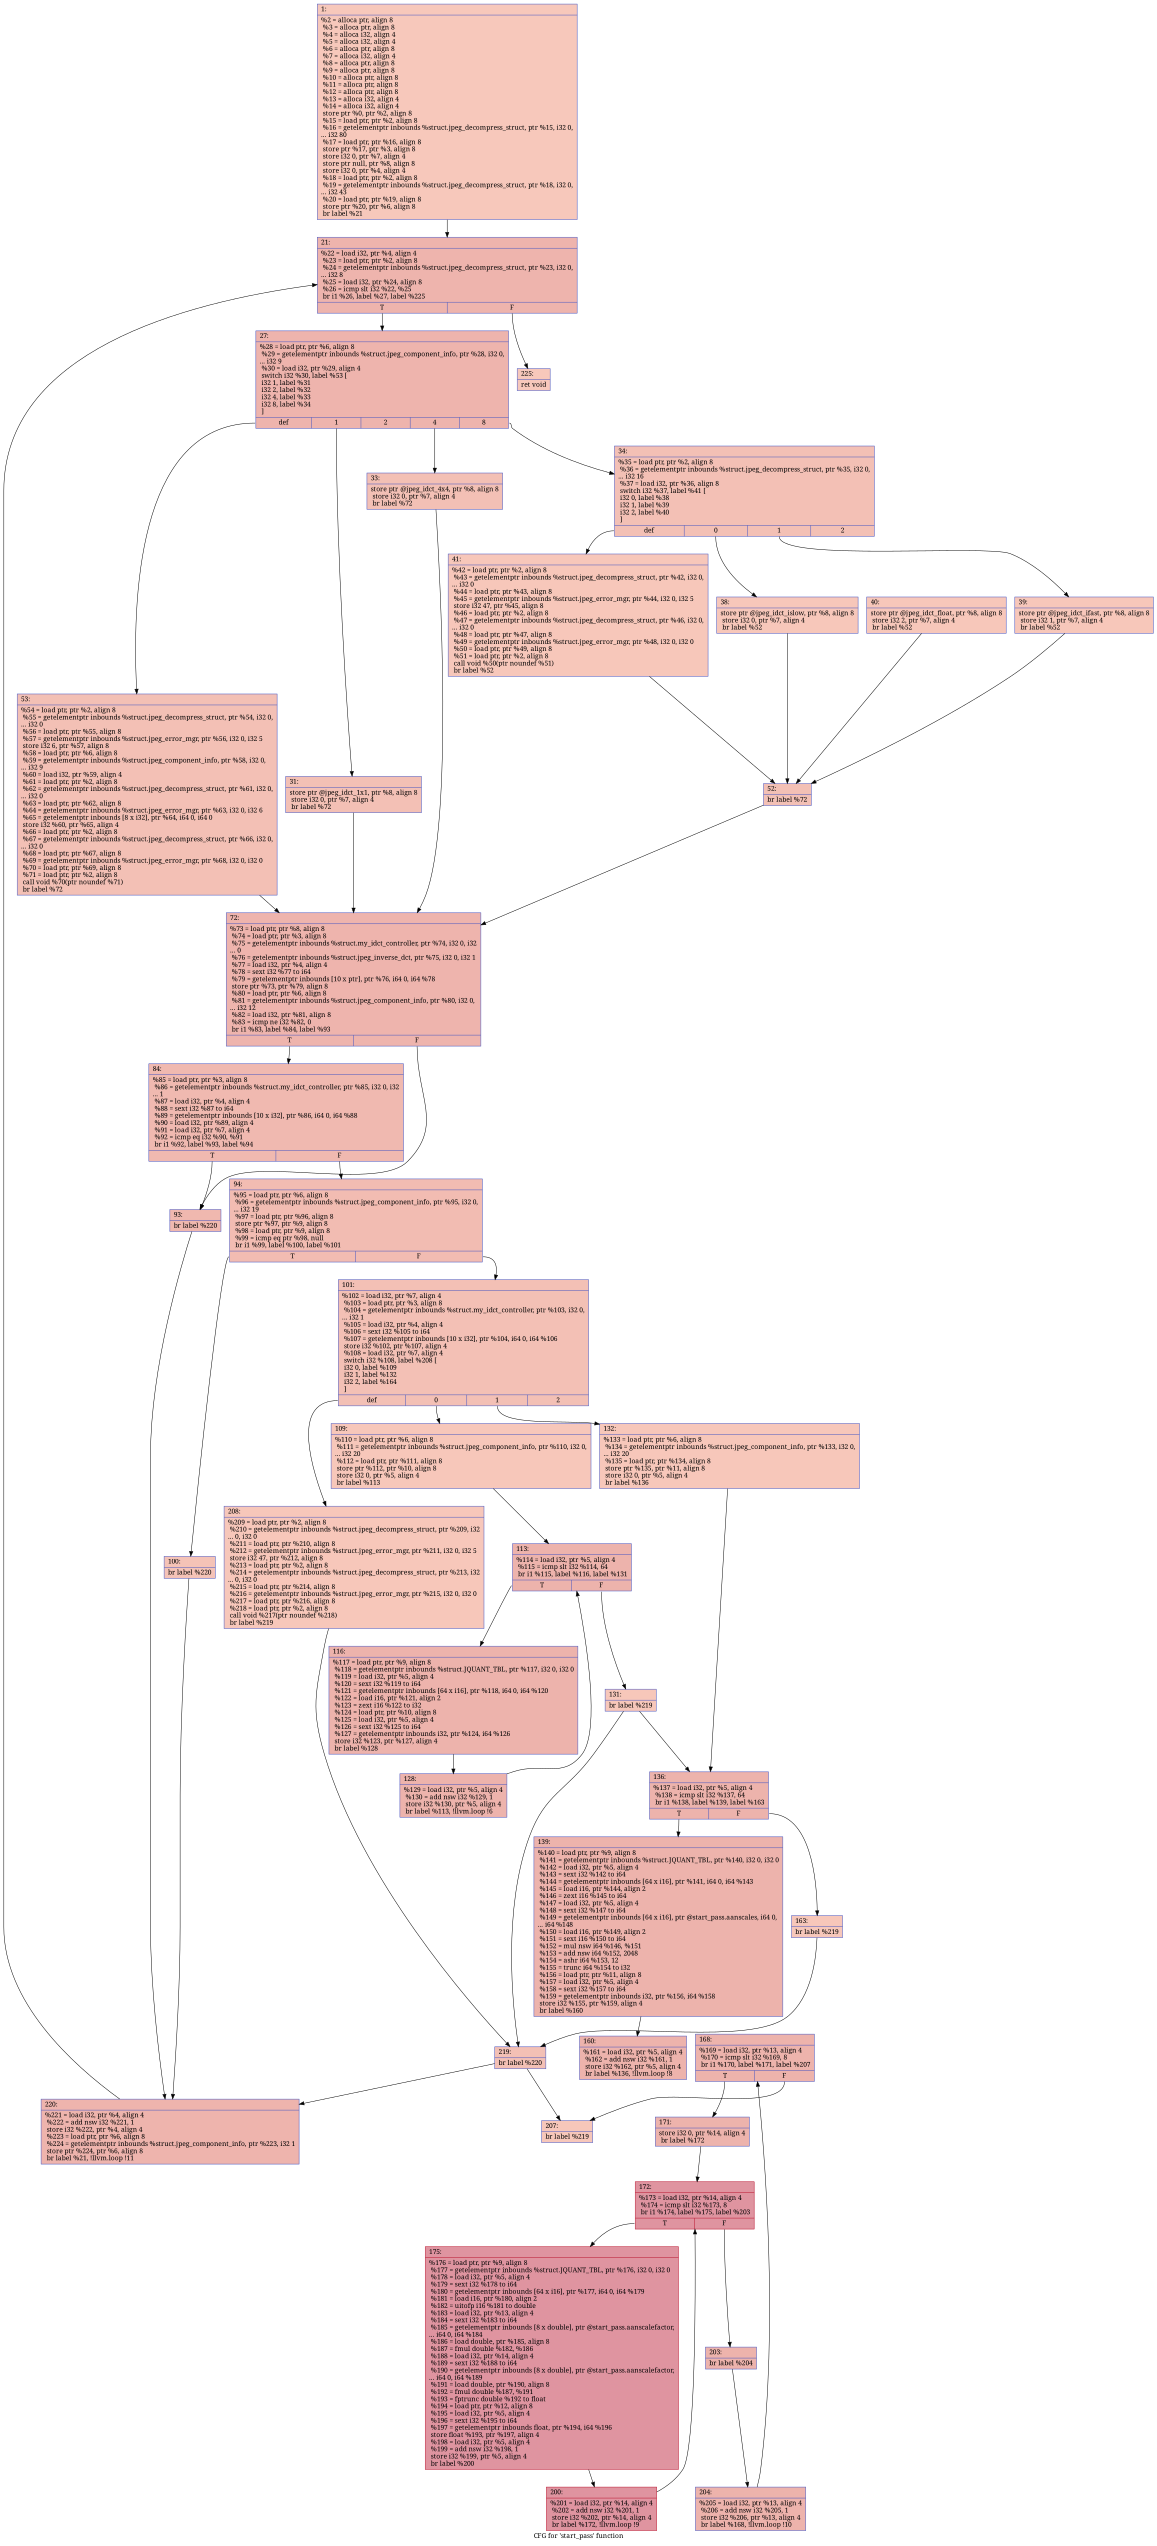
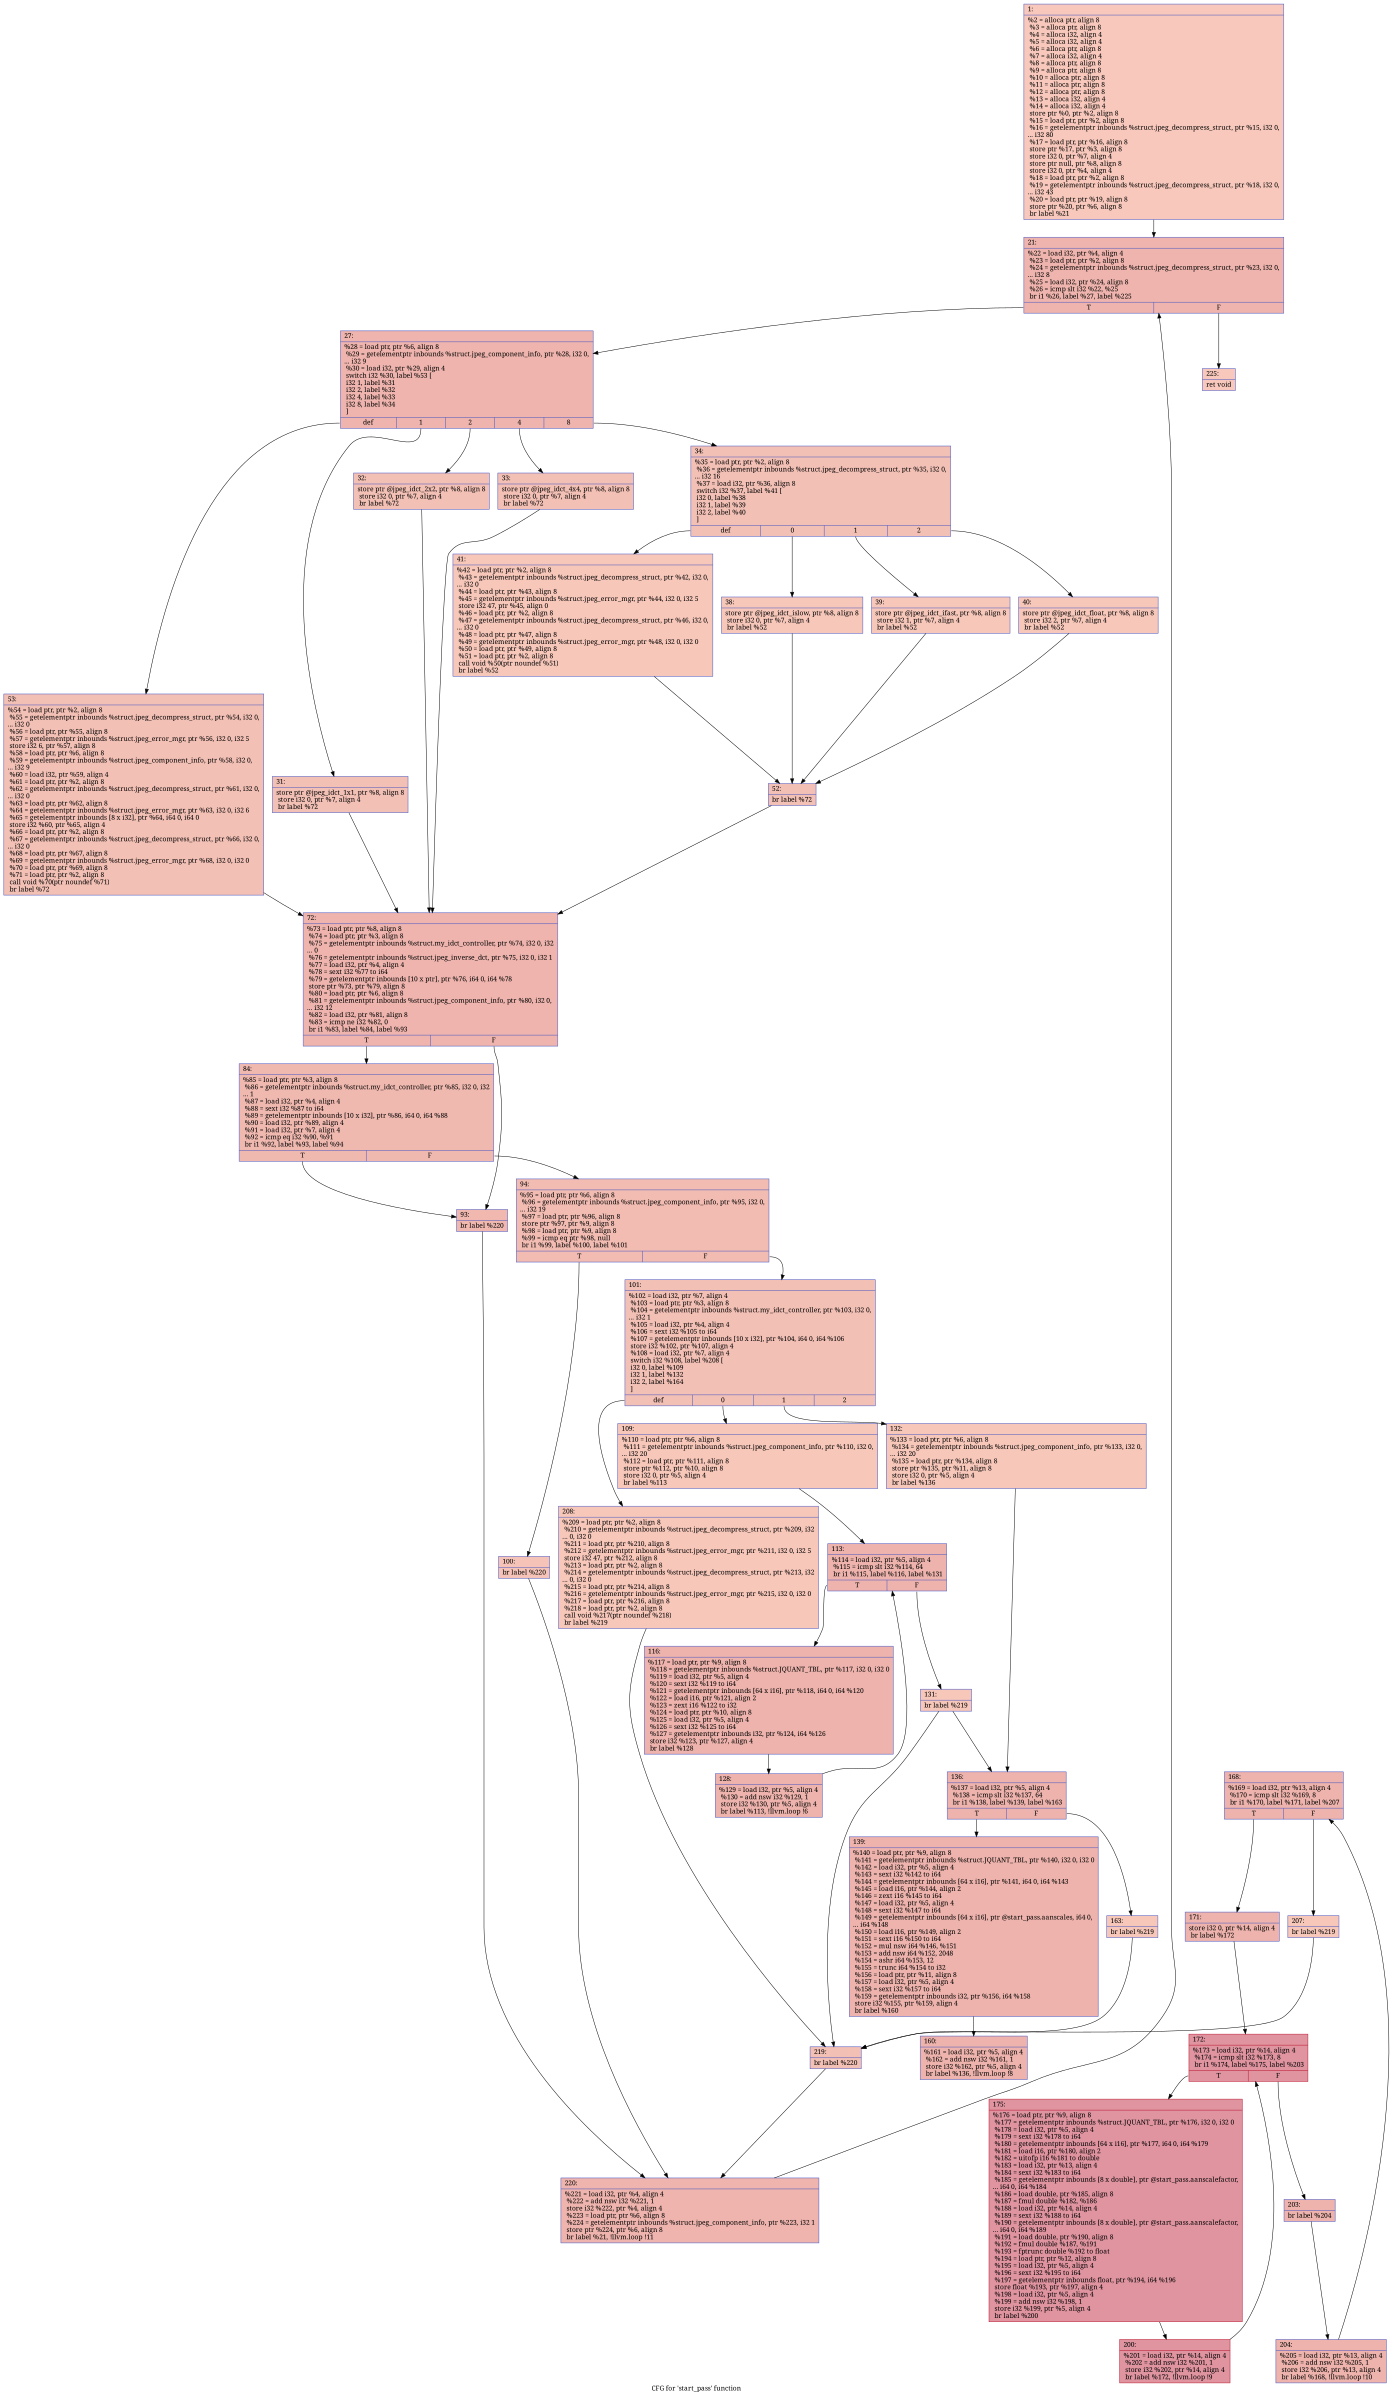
none -> (421, 491)
none -> (1016, 551)
(498, 606) -> (503, 606)
(542, 2093) -> (1118, 2032)
